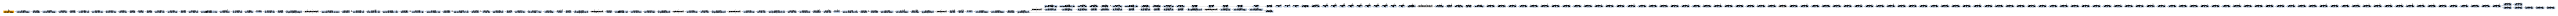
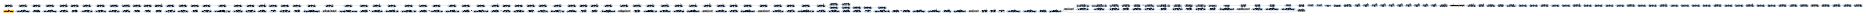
(1837, 6) -> none
